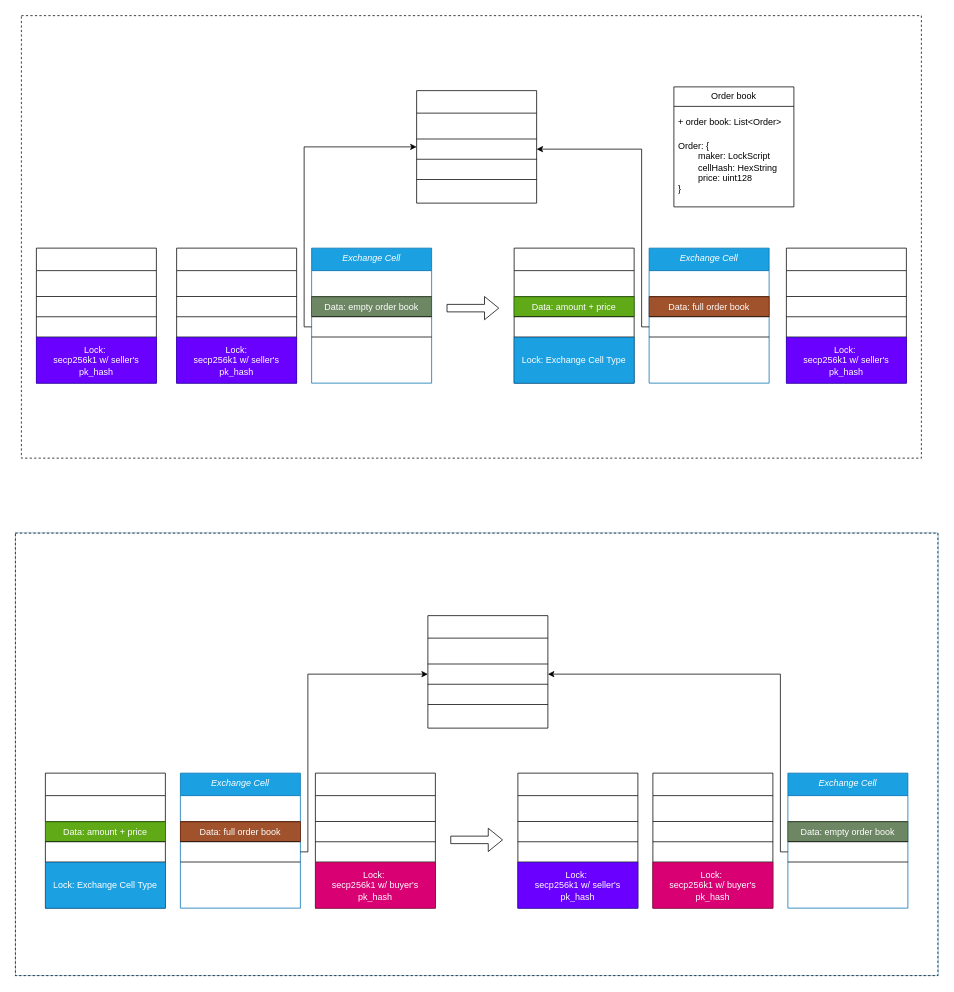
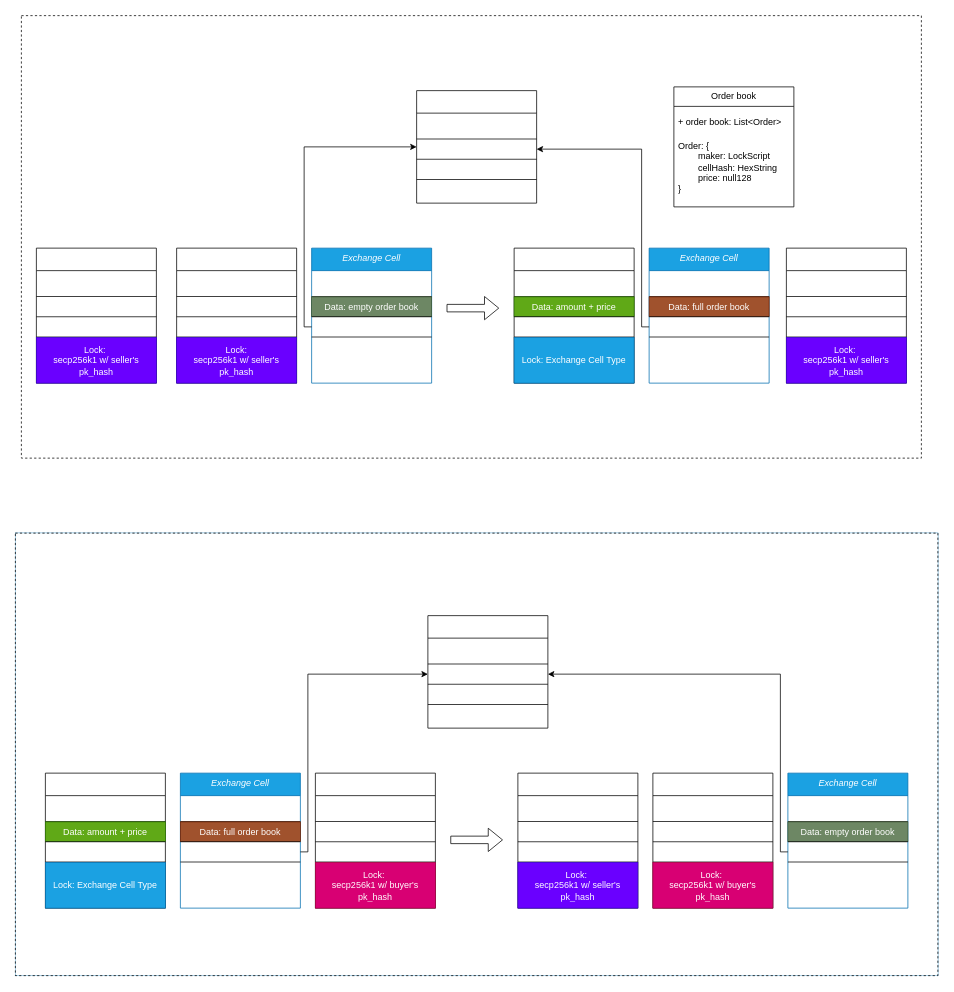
(720, 168) -> (720, 168)
